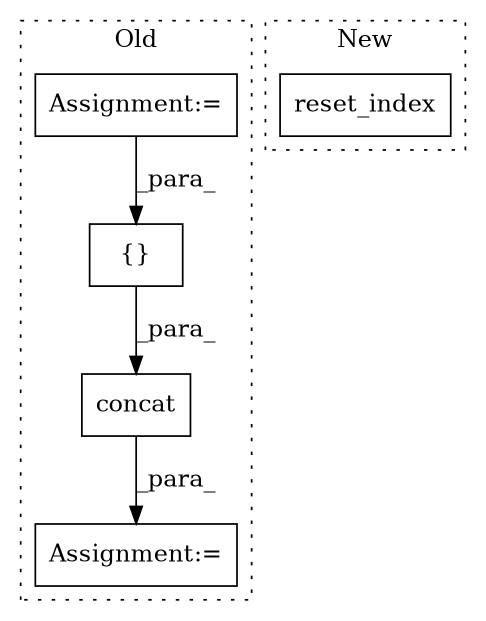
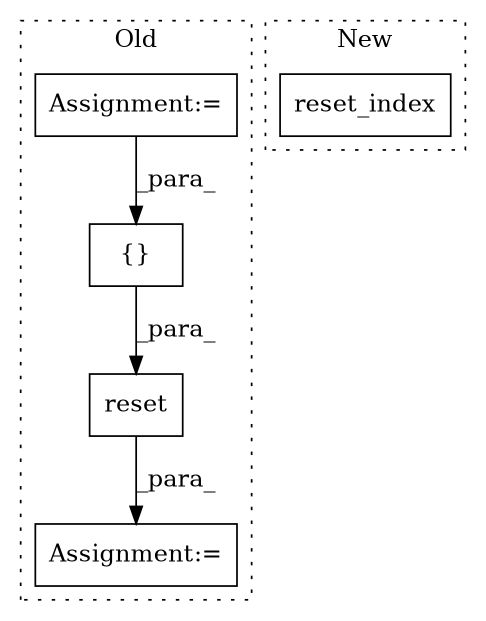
(136, 405) -> (136, 405)
